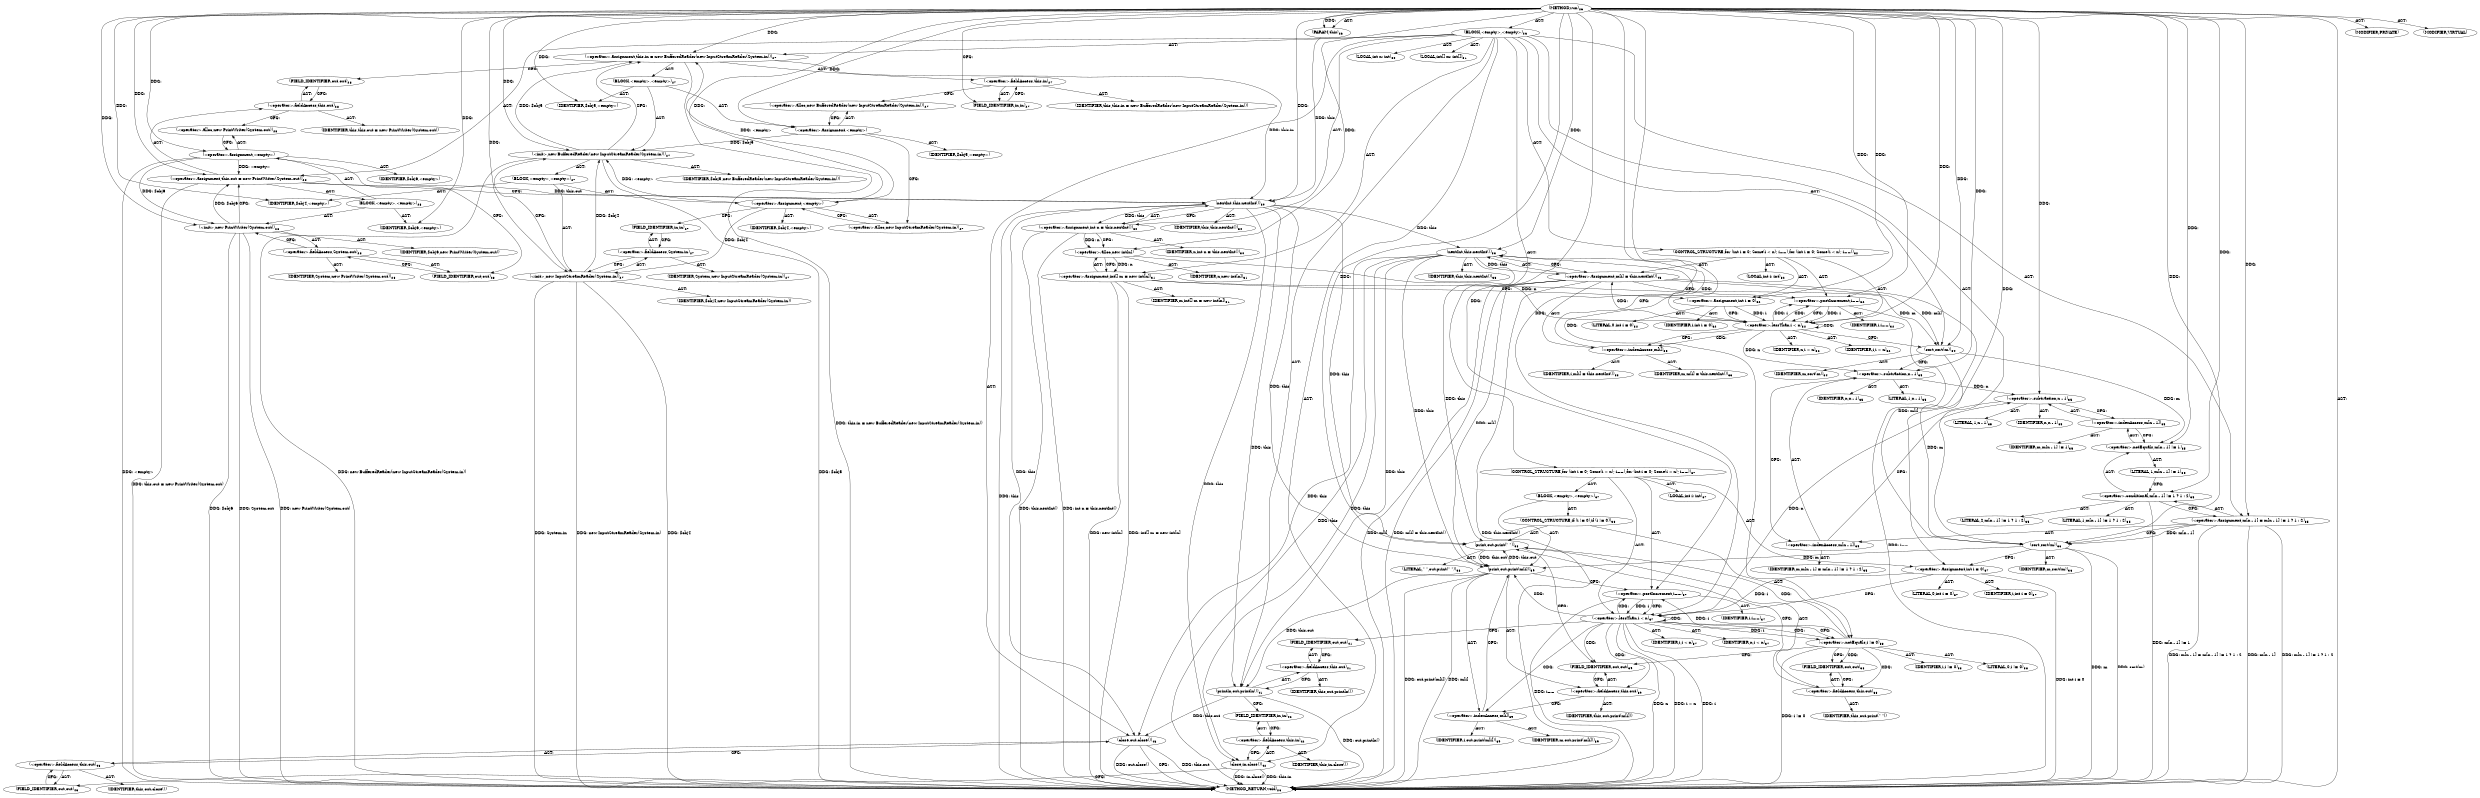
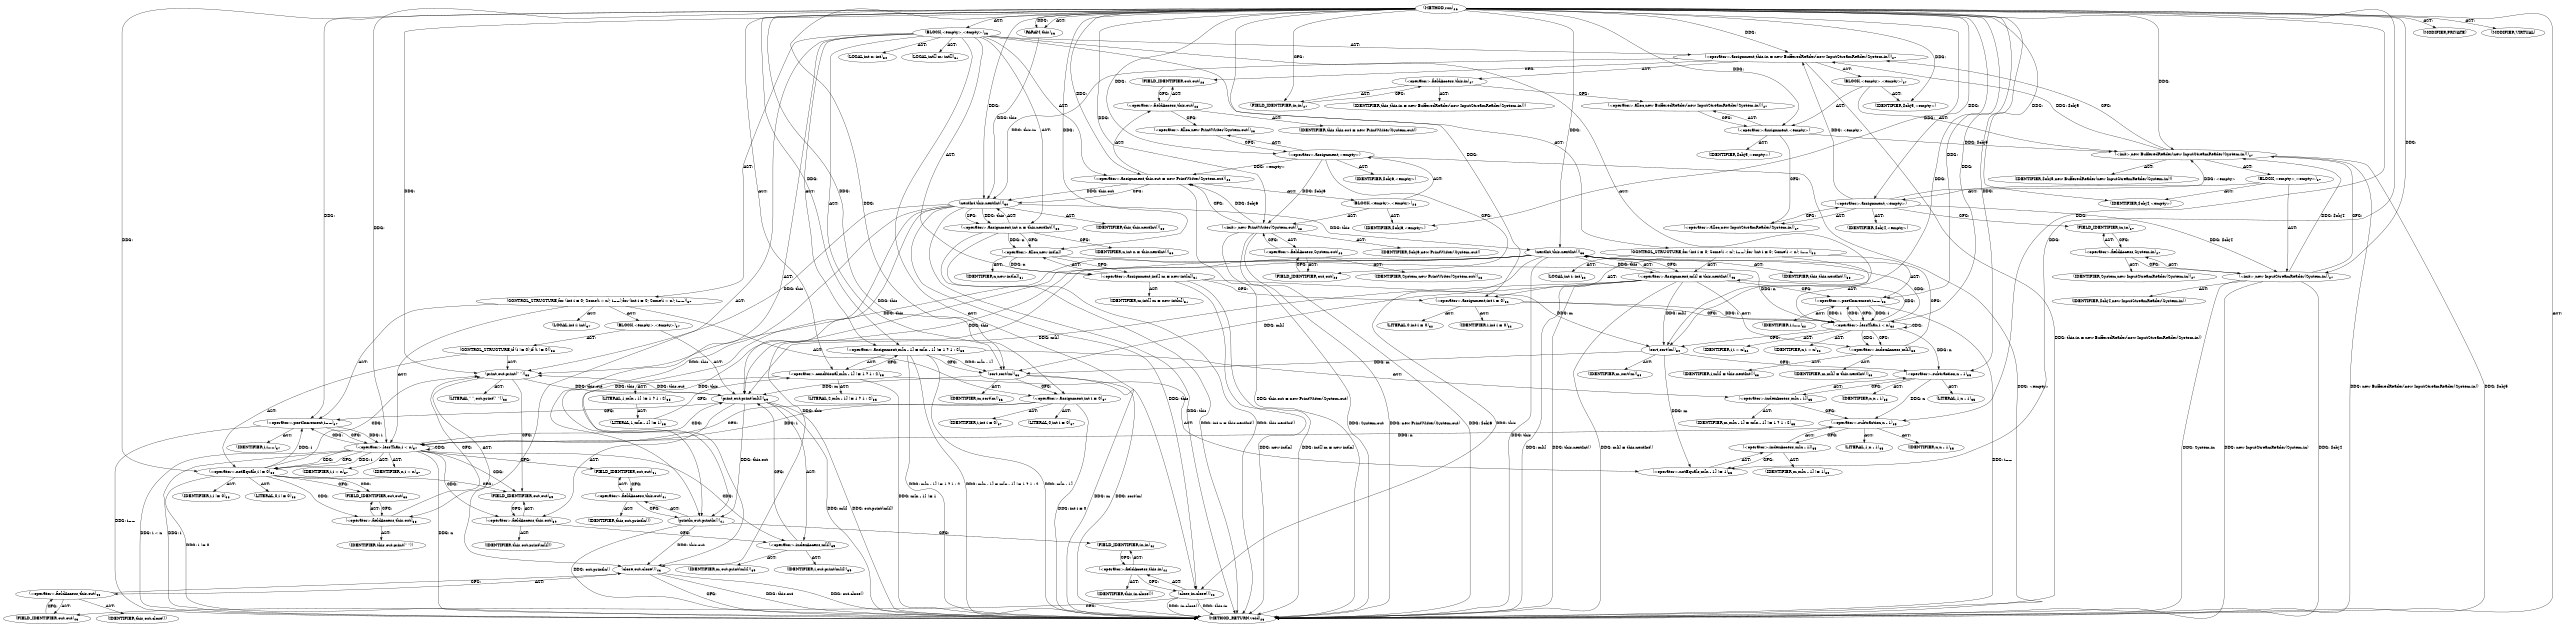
(1159, 240) -> (1086, 240)
(2226, 252) -> (764, 191)
(2151, 459) -> (637, 410)
